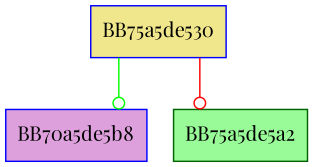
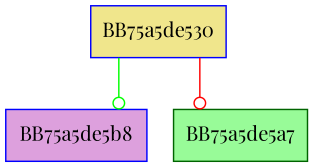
(76, 135) -> (76, 135)
(241, 135) -> (241, 135)
